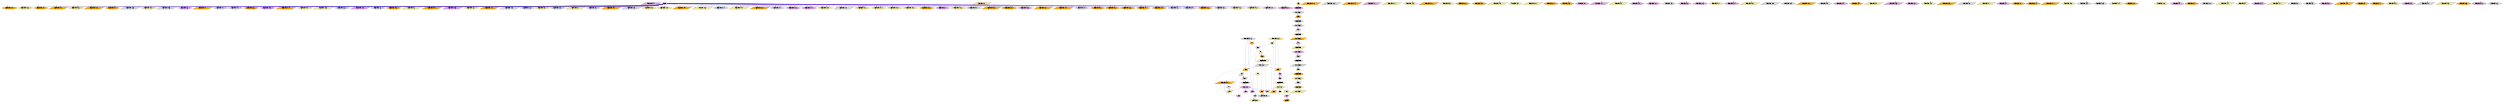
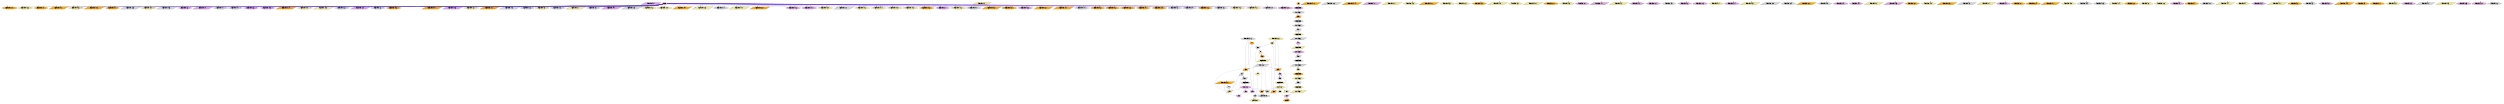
(1463, 4) -> (1463, 4)
(1567, 4) -> (1567, 4)
(1856, 4) -> (1856, 4)
(1912, 4) -> (1912, 4)
none -> (2146, 4)
(2295, 4) -> (2295, 4)
(2464, 4) -> (2464, 4)
(203, 8) -> (203, 8)
(251, 8) -> (251, 8)
(412, 8) -> none
(611, 8) -> (611, 8)
(703, 8) -> (703, 8)
(778, 8) -> none
(862, 8) -> (862, 8)
(1285, 8) -> (1285, 8)
(1298, 39) -> (1298, 39)
